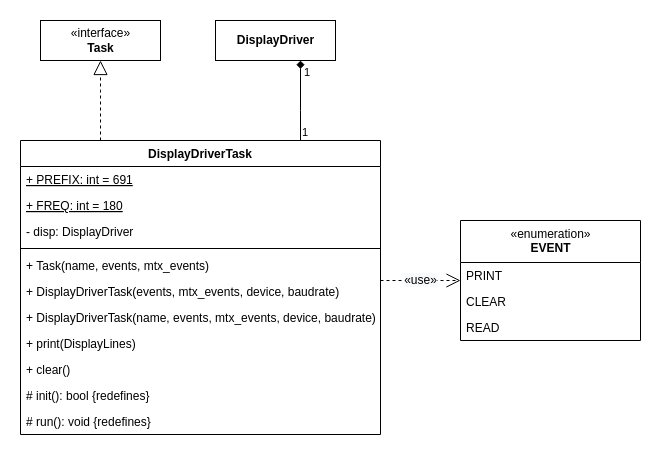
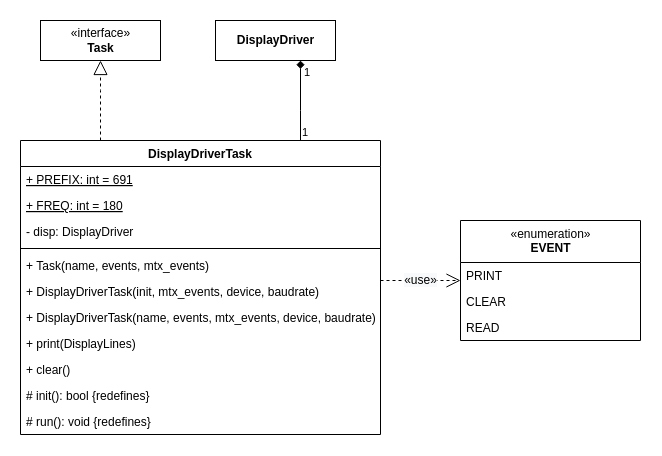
(202, 292) -> (192, 292)
